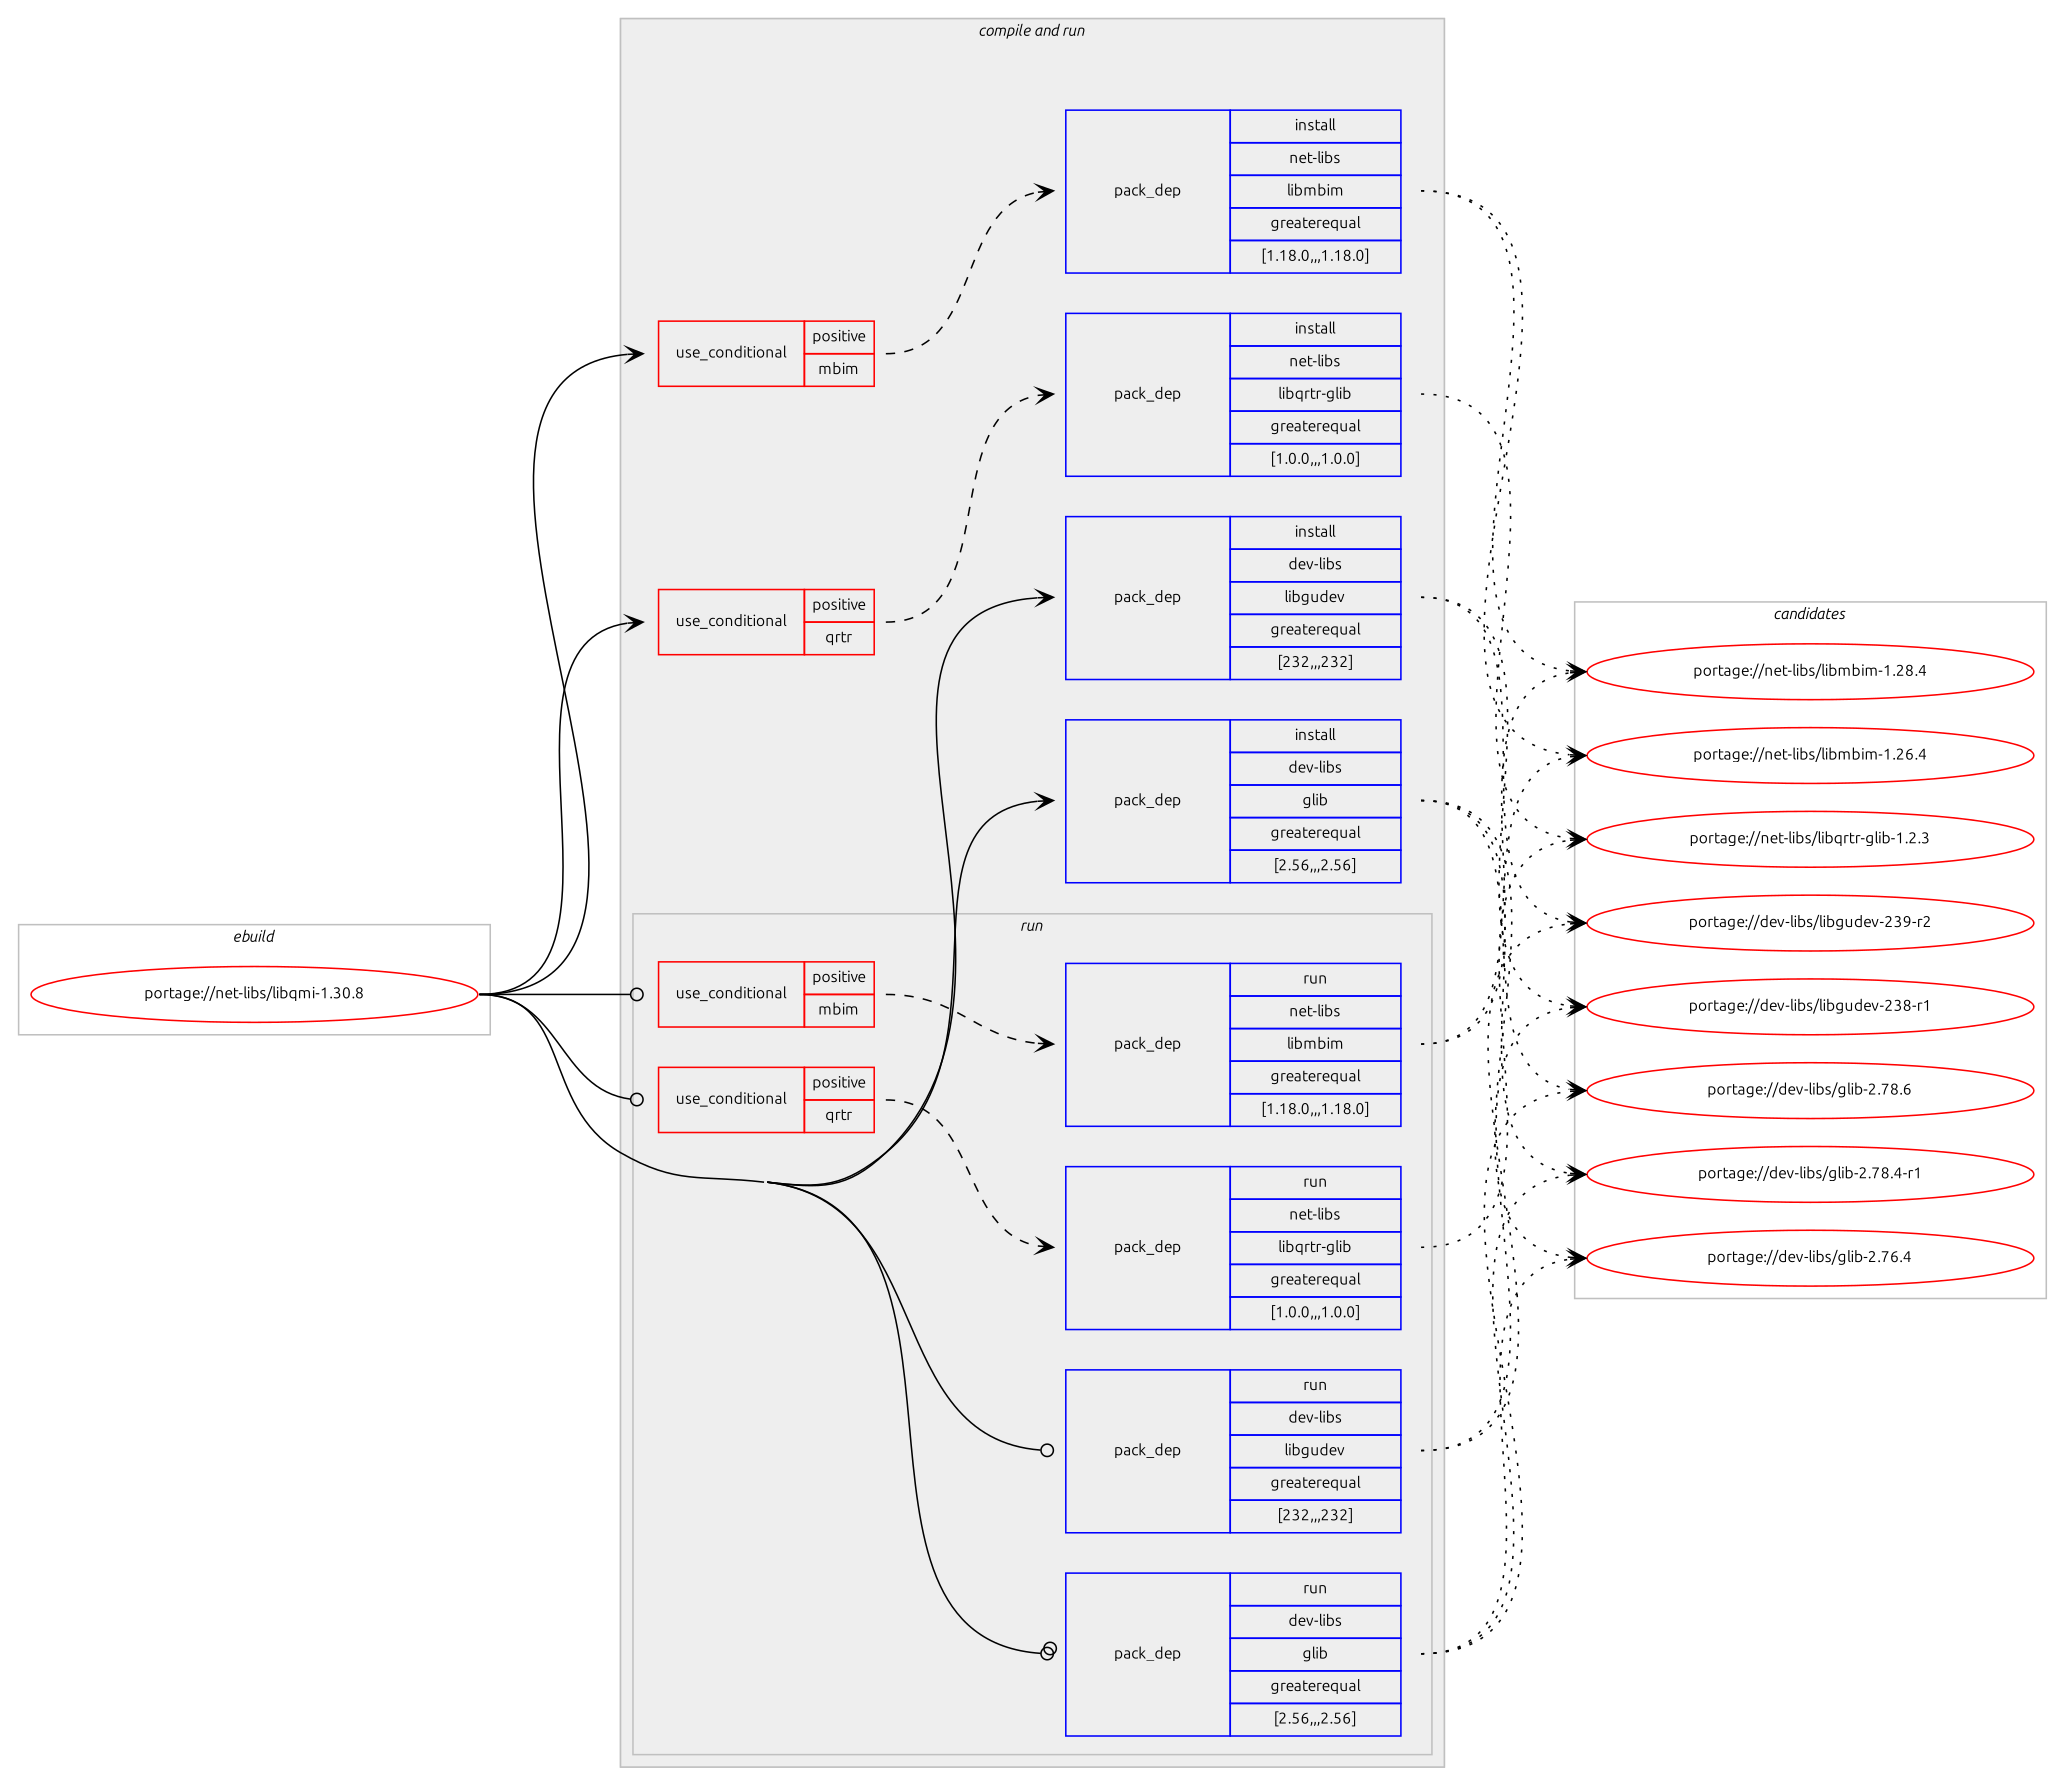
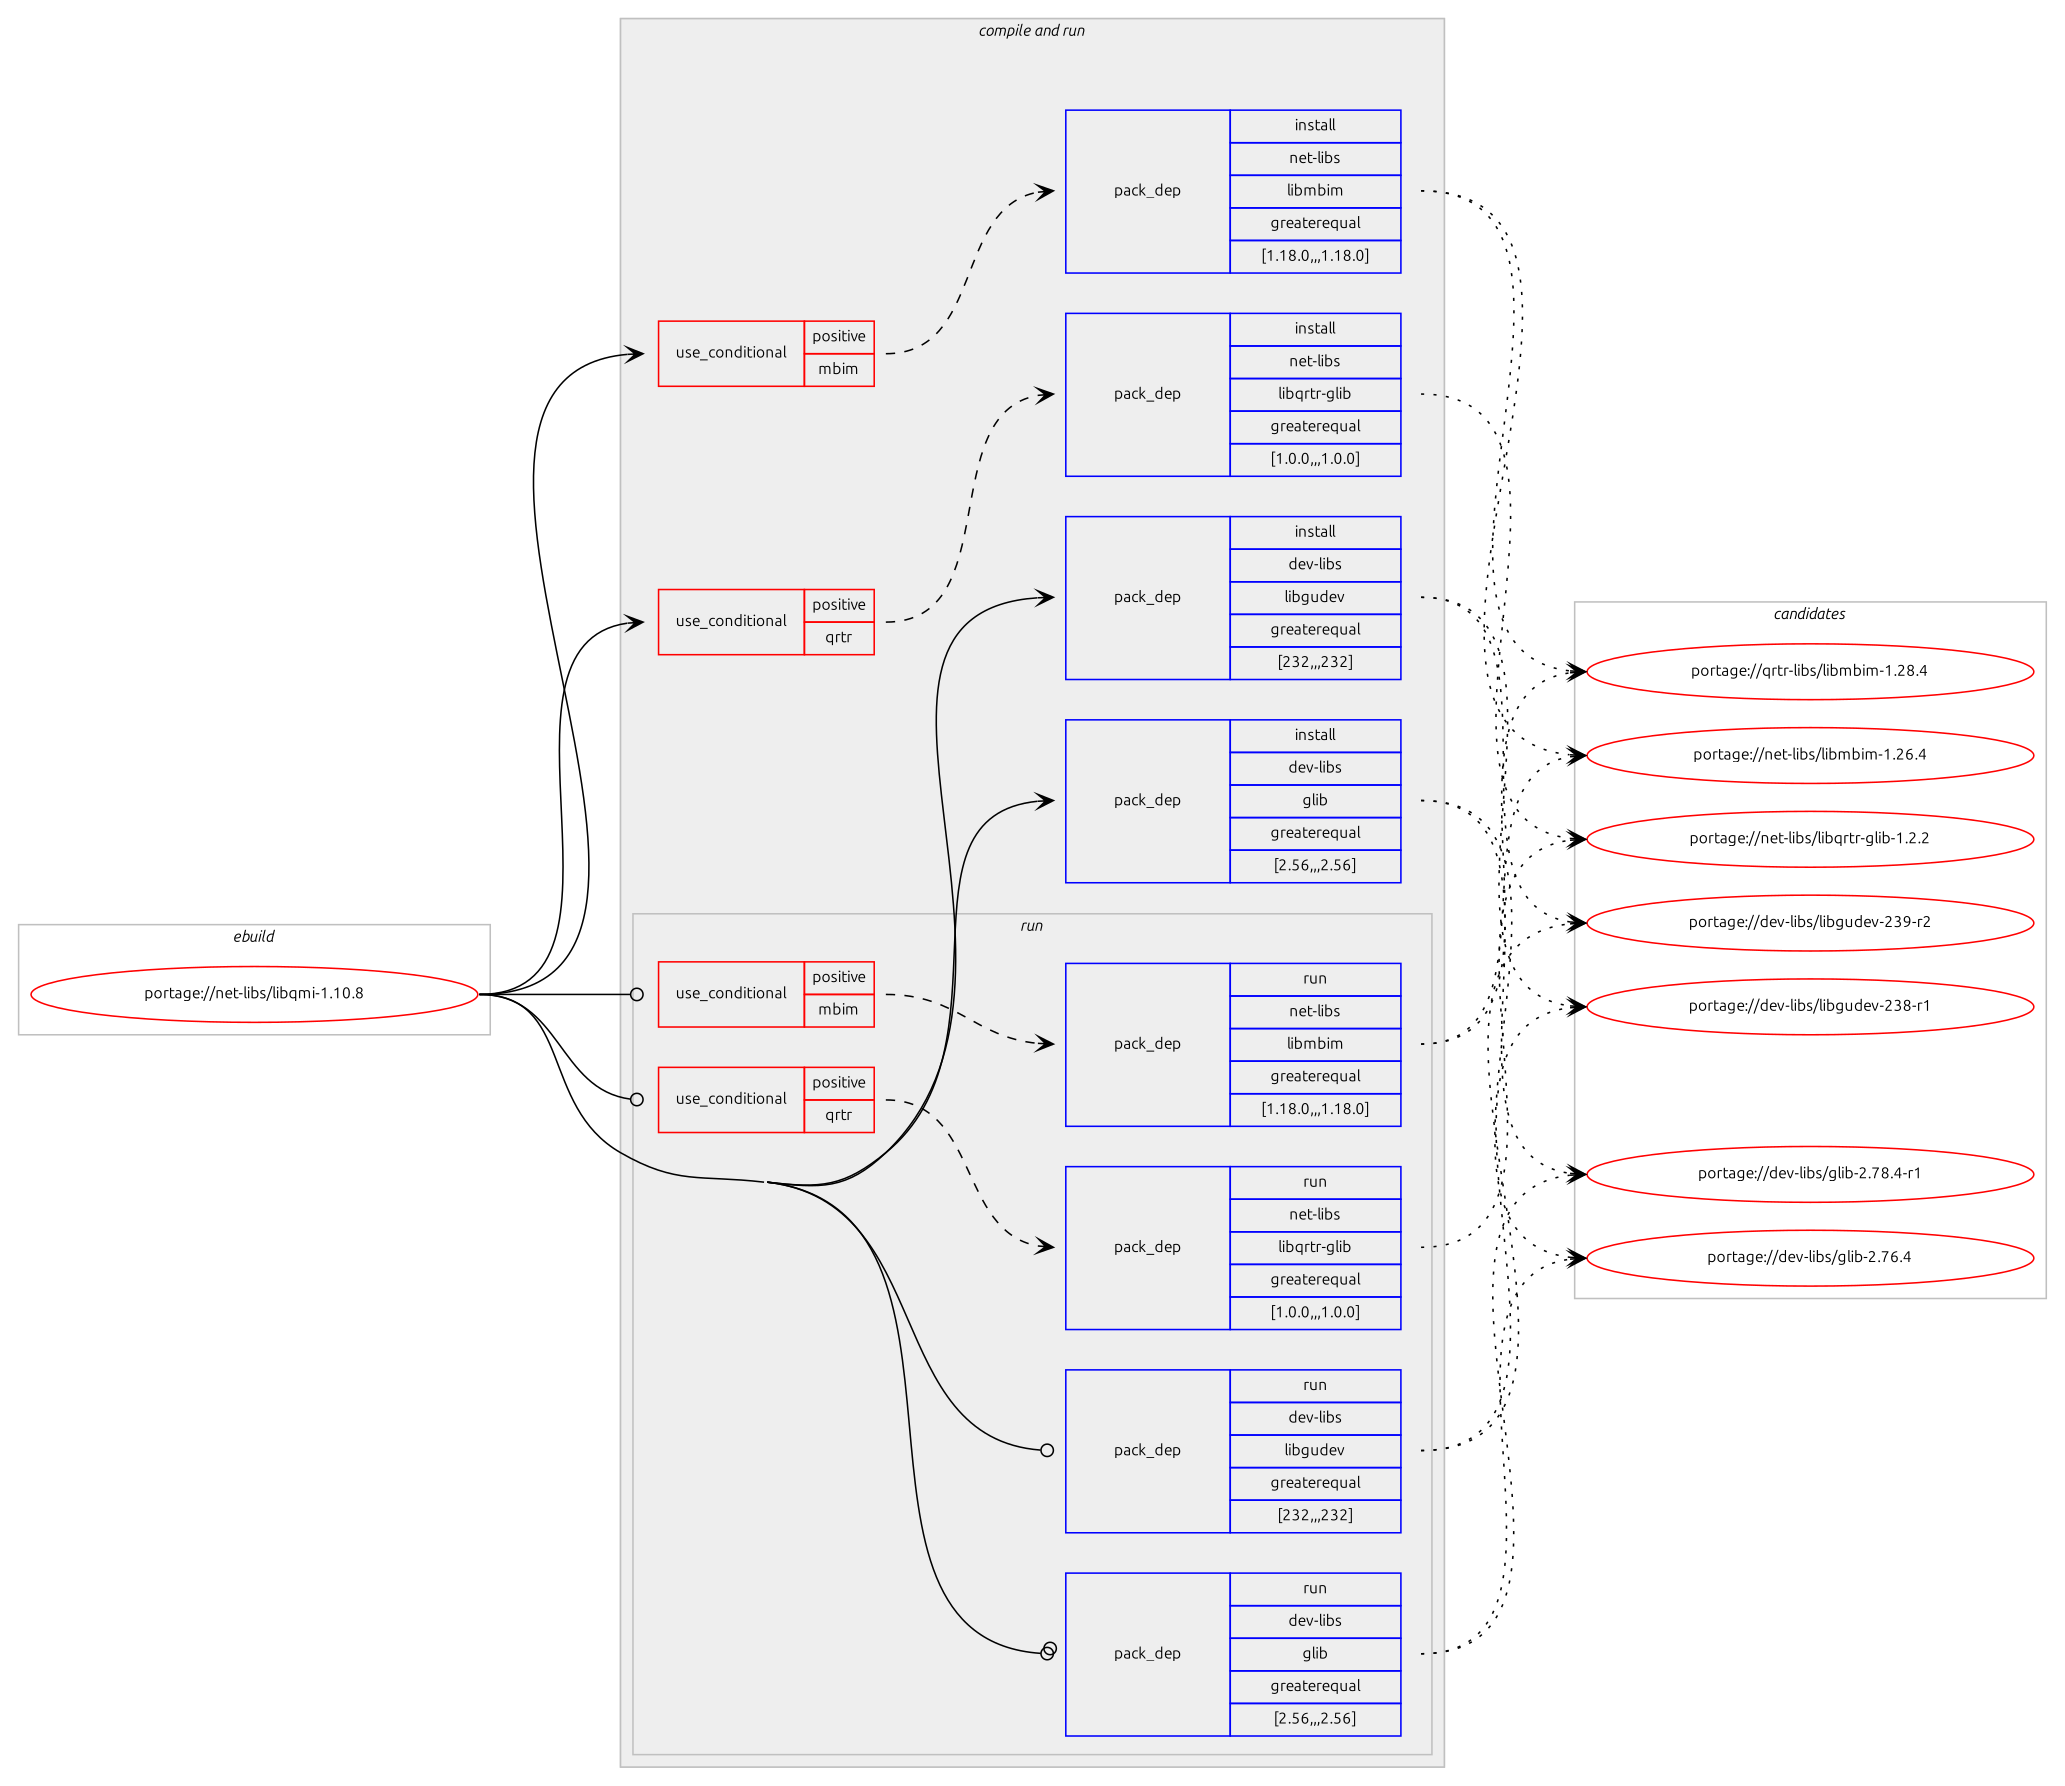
(1810, 672) -> (1810, 672)
(1810, 839) -> (1810, 839)
(254, 994) -> (254, 994)
(1810, 1091) -> none
